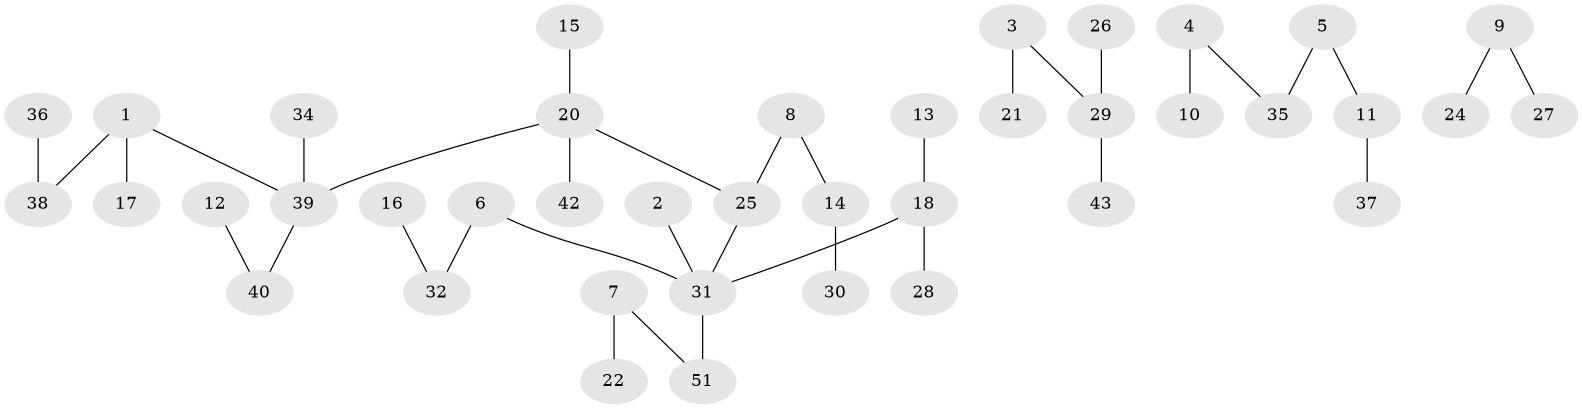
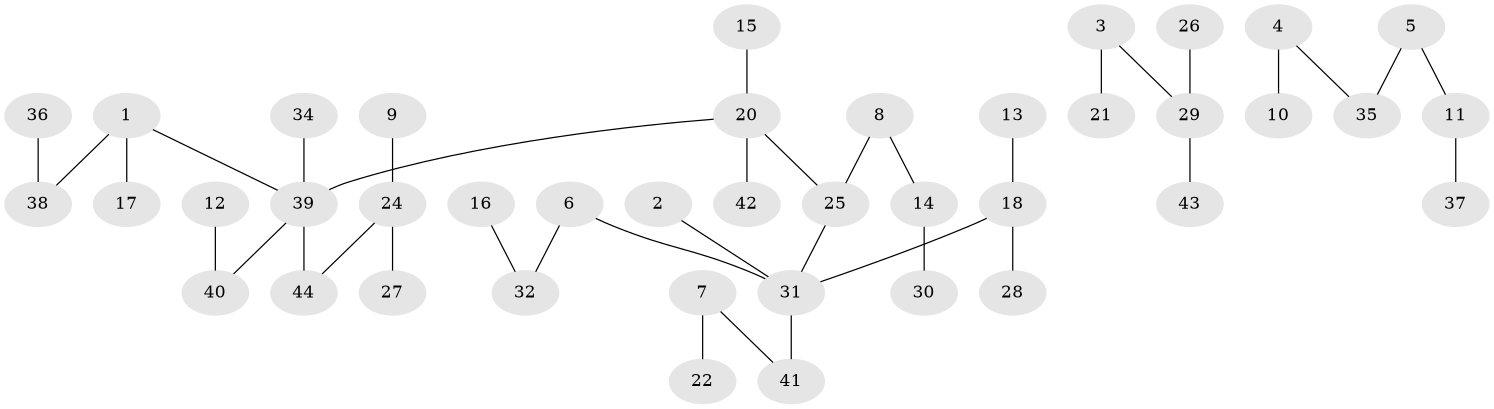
(1522, 71) -> (393, 249)
none -> (304, 293)
(703, 381) -> (791, 381)
